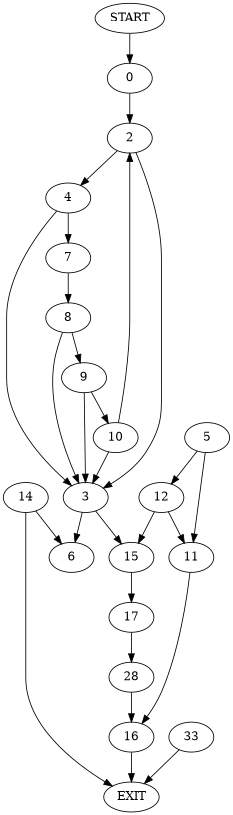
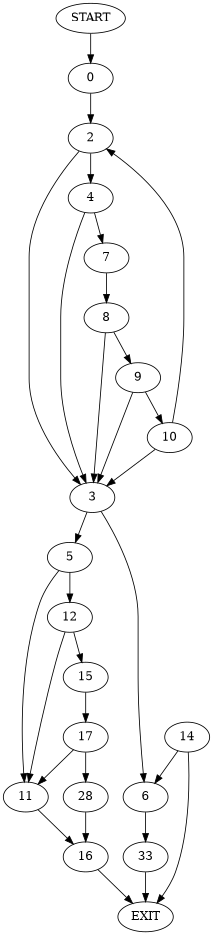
(106, 524) -> (83, 523)
none -> (59, 764)
none -> (146, 823)
